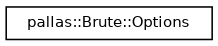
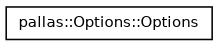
(109, 23) -> (109, 23)
